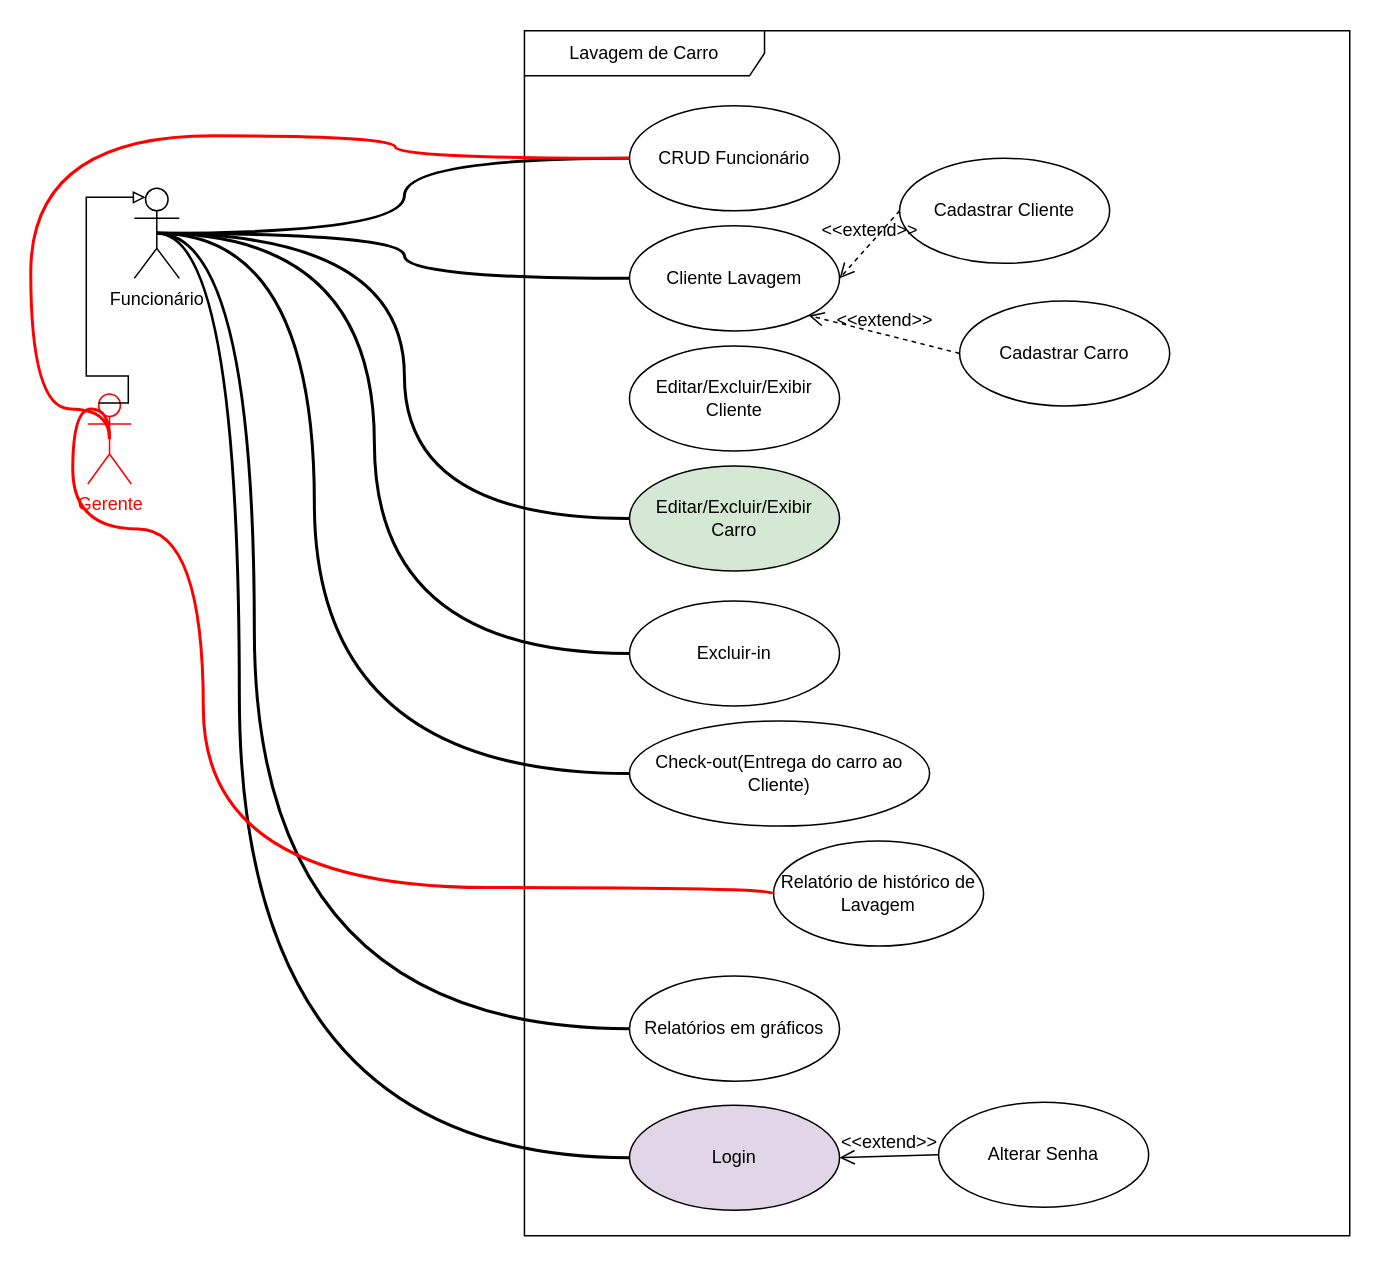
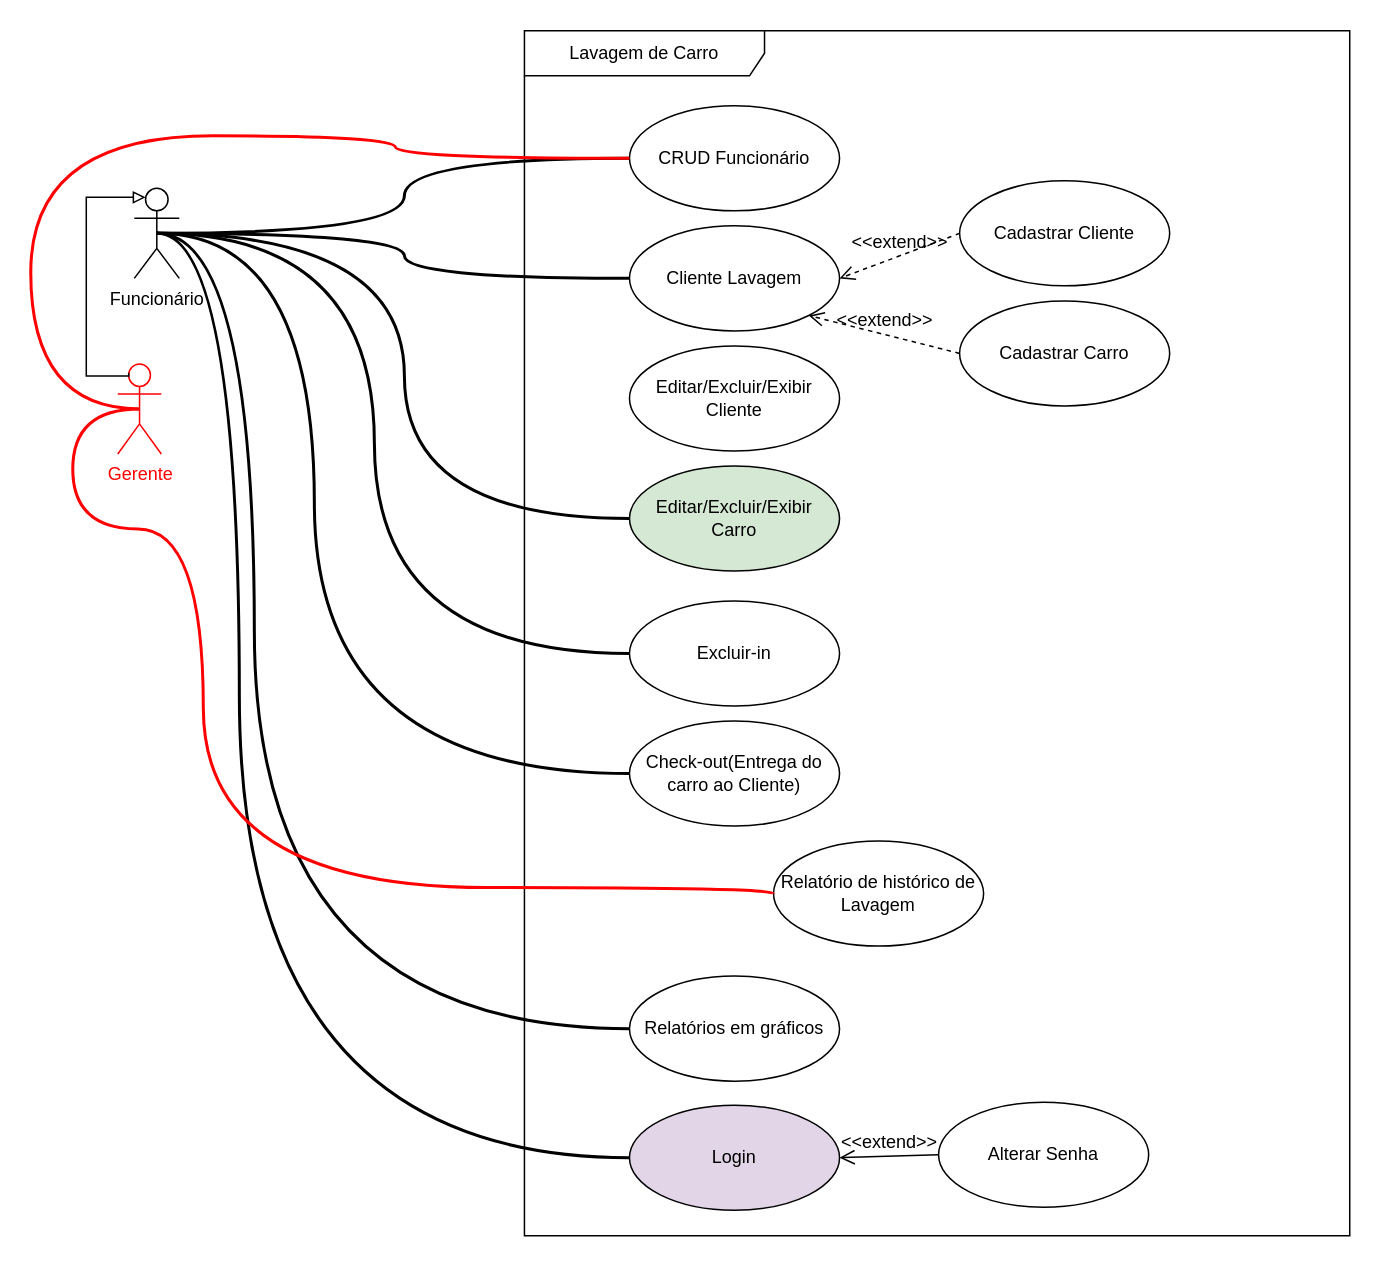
(1004, 211) -> (1064, 233)
(110, 439) -> (140, 409)
(779, 773) -> (734, 773)
